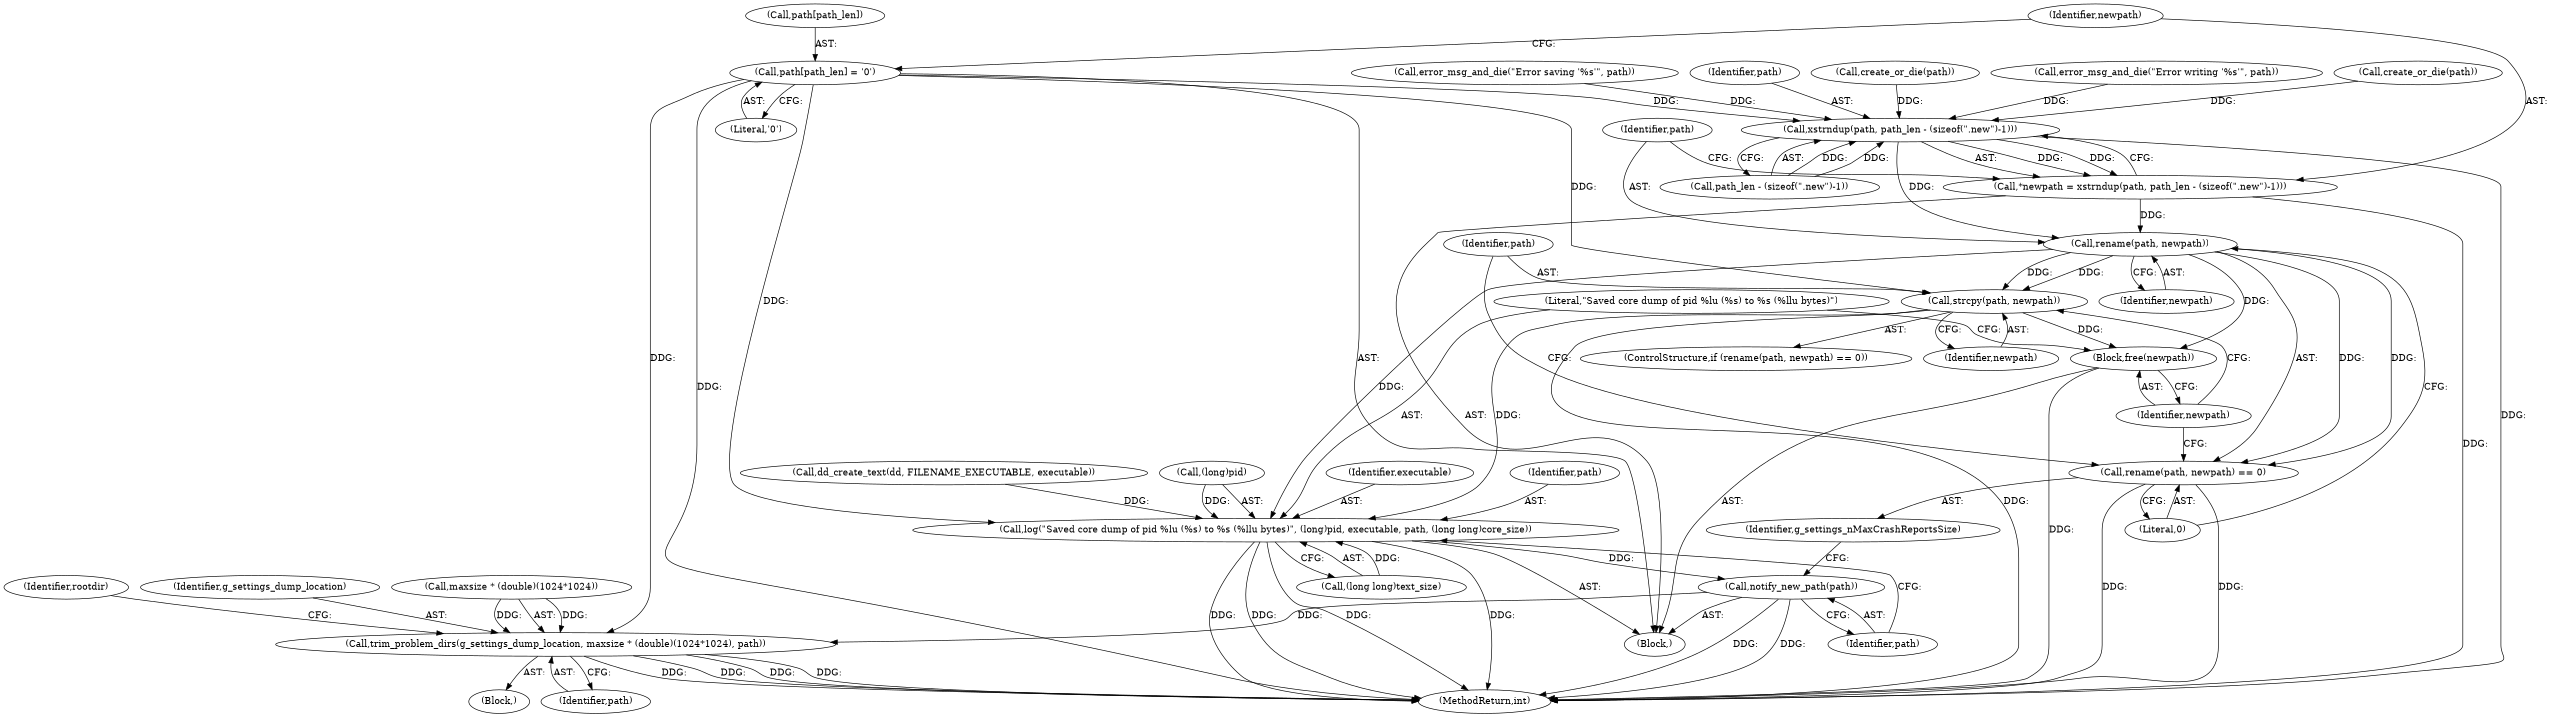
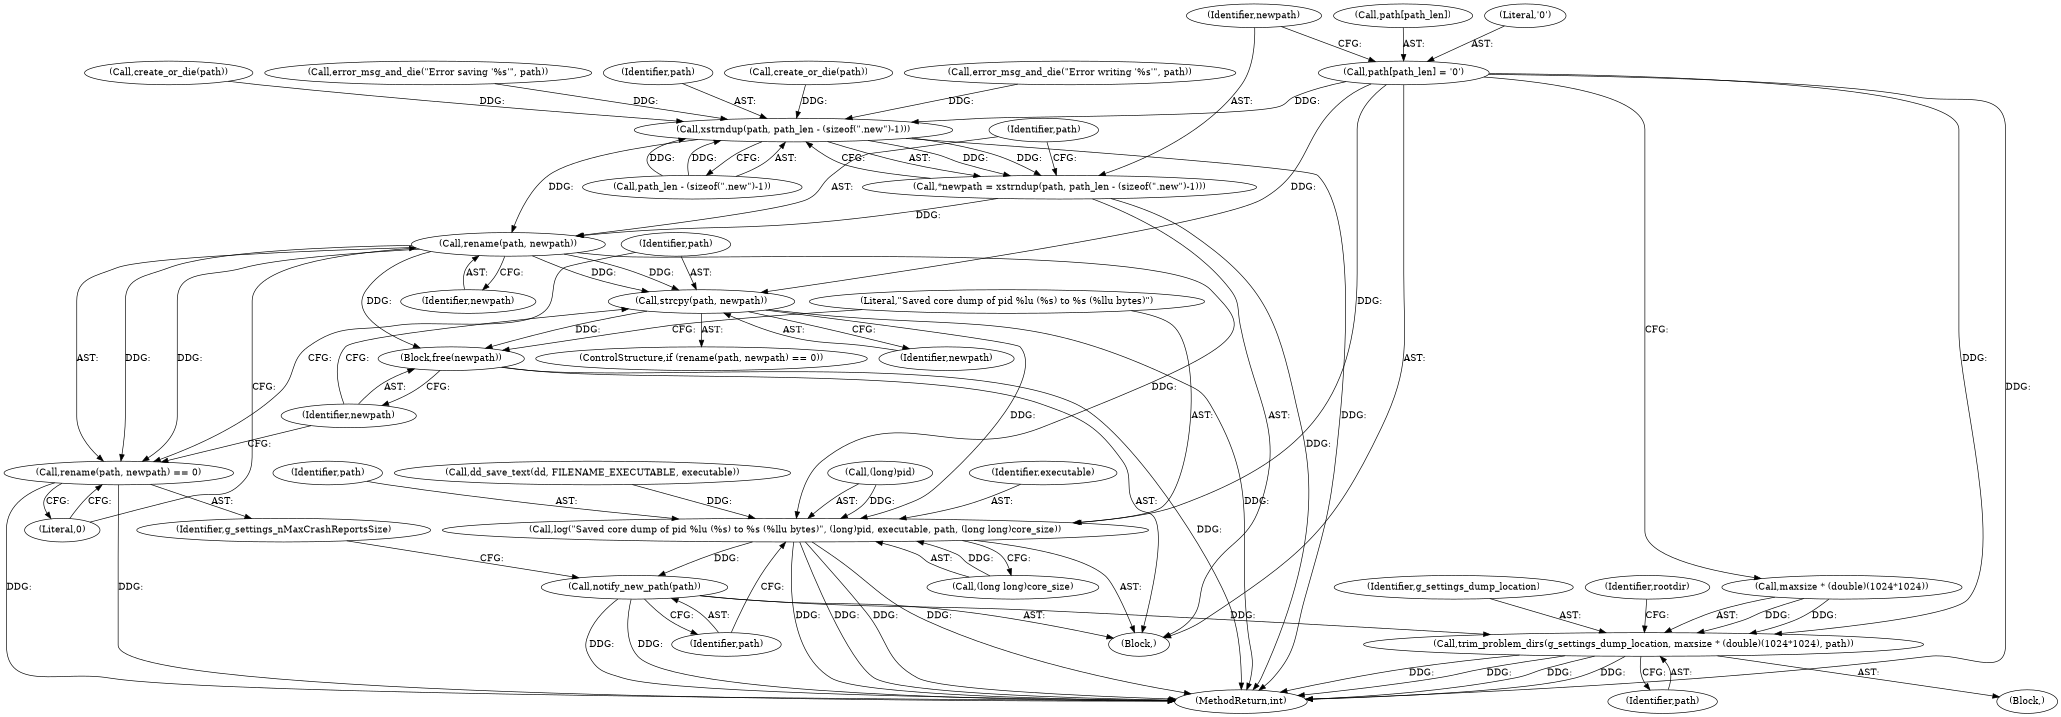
(779, 97) -> (1645, 304)
(944, 473) -> (592, 473)
(2186, 502) -> (101, 502)
(1381, 587) -> (1013, 587)
